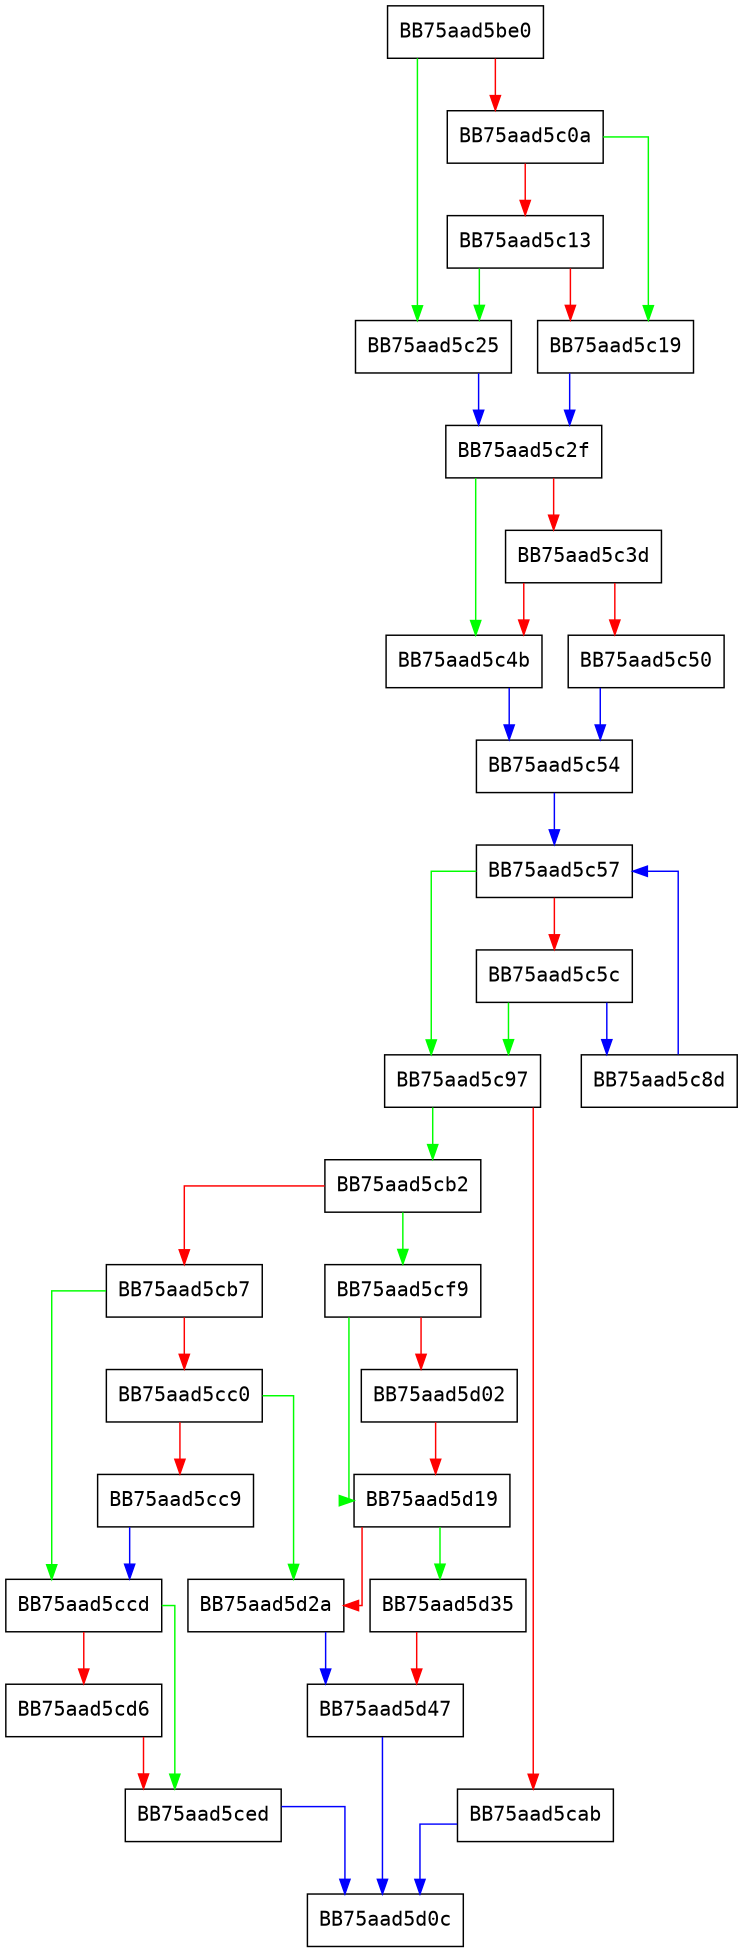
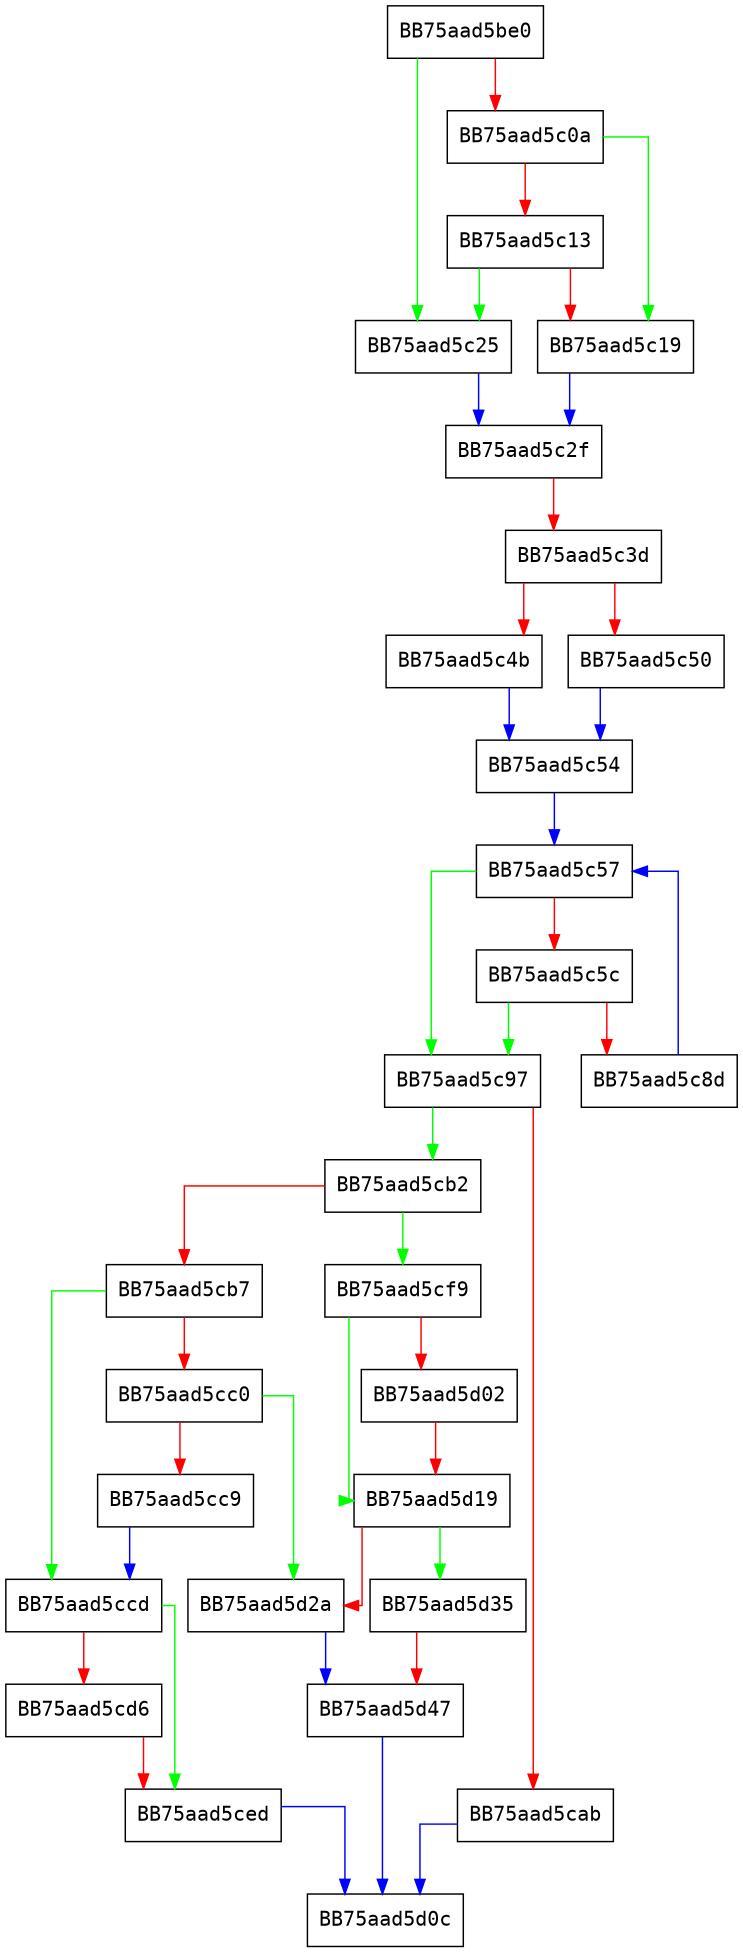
(476, 549) -> none
(607, 1021) -> (607, 1021)
